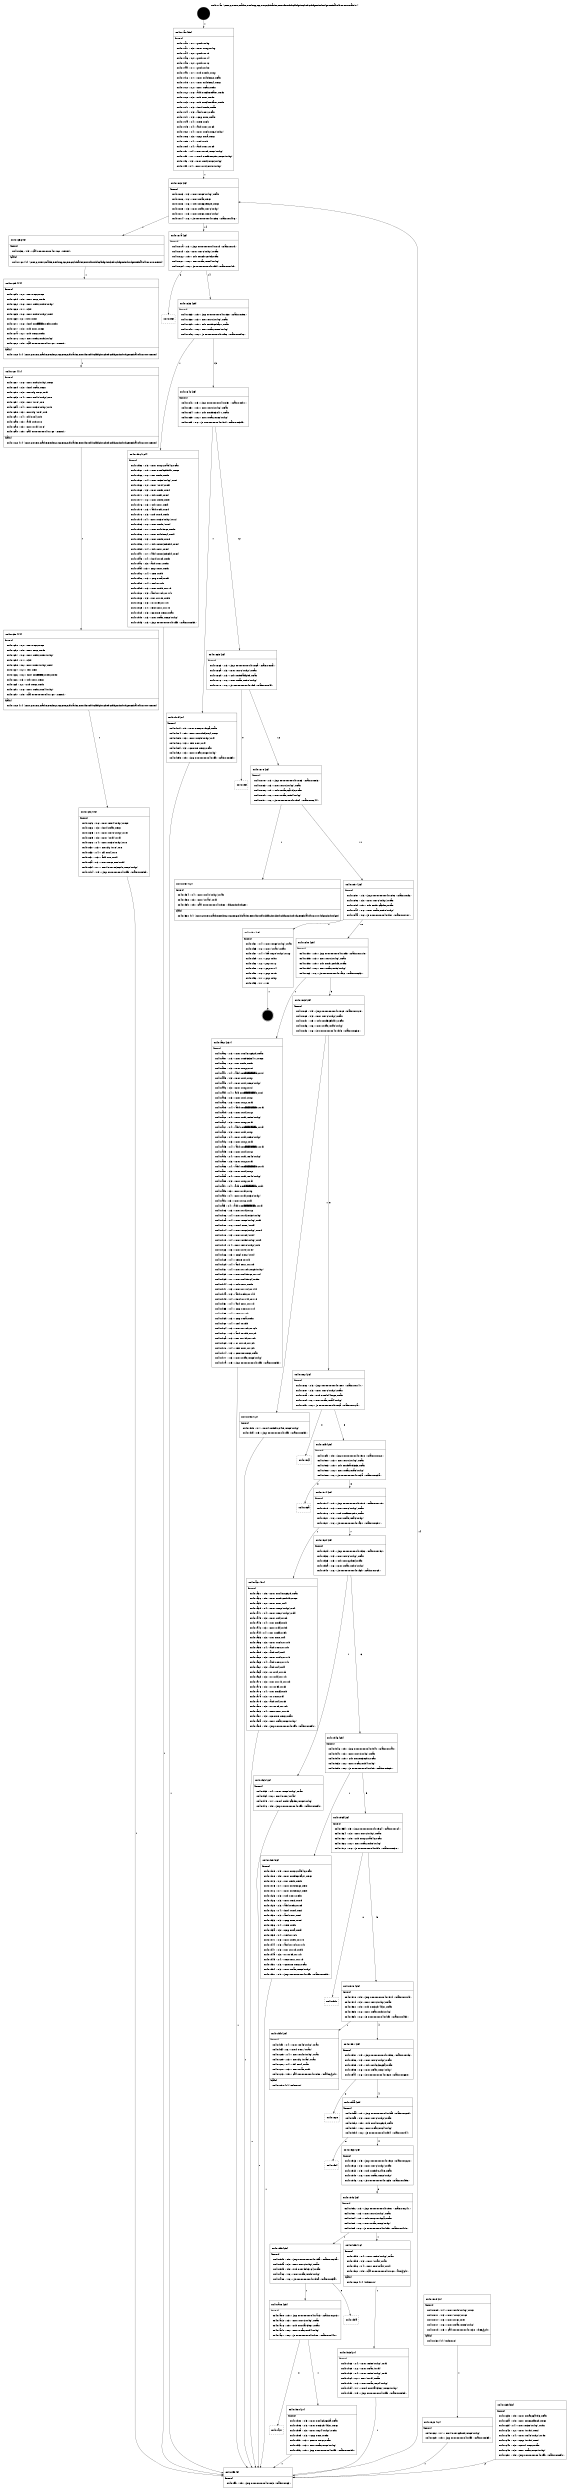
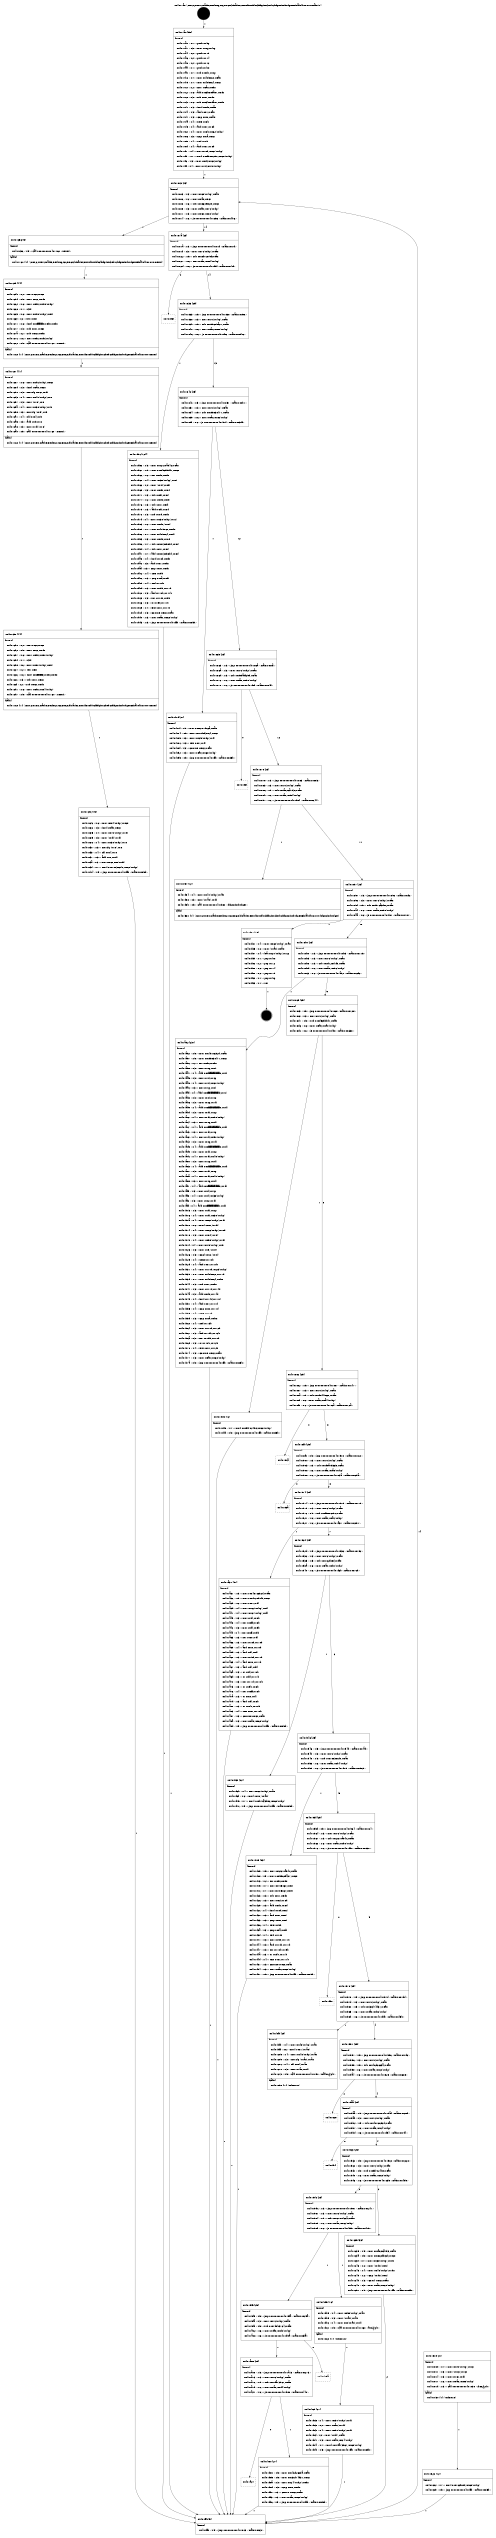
none -> (378, 2210)
